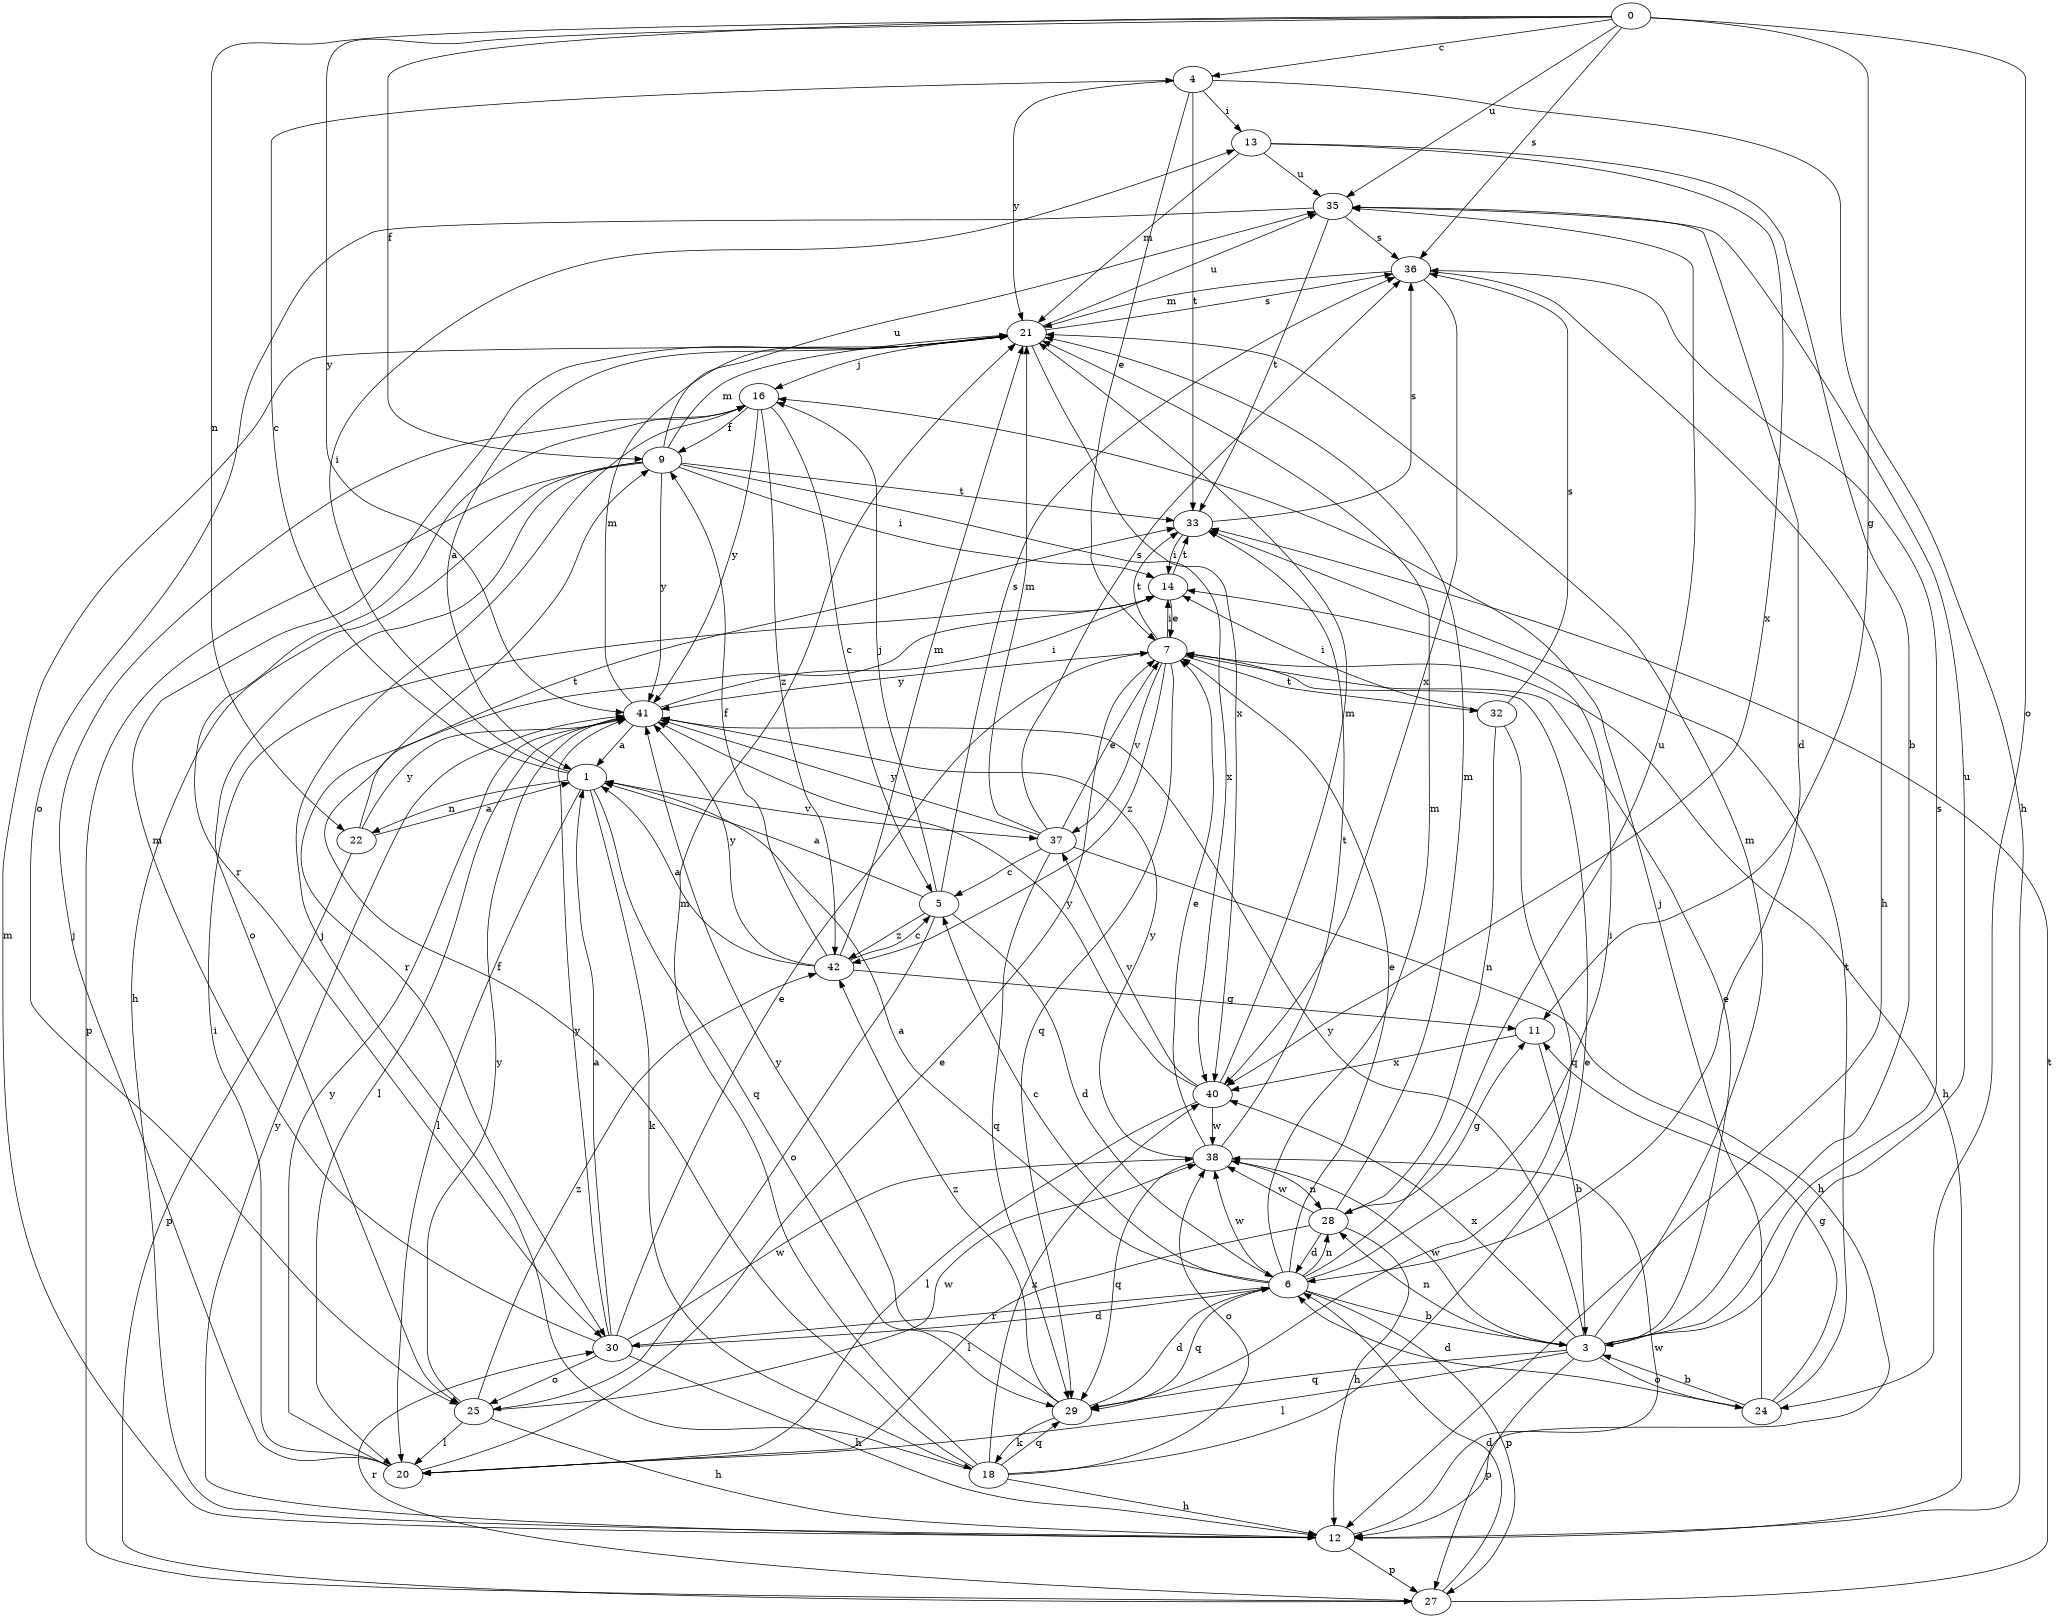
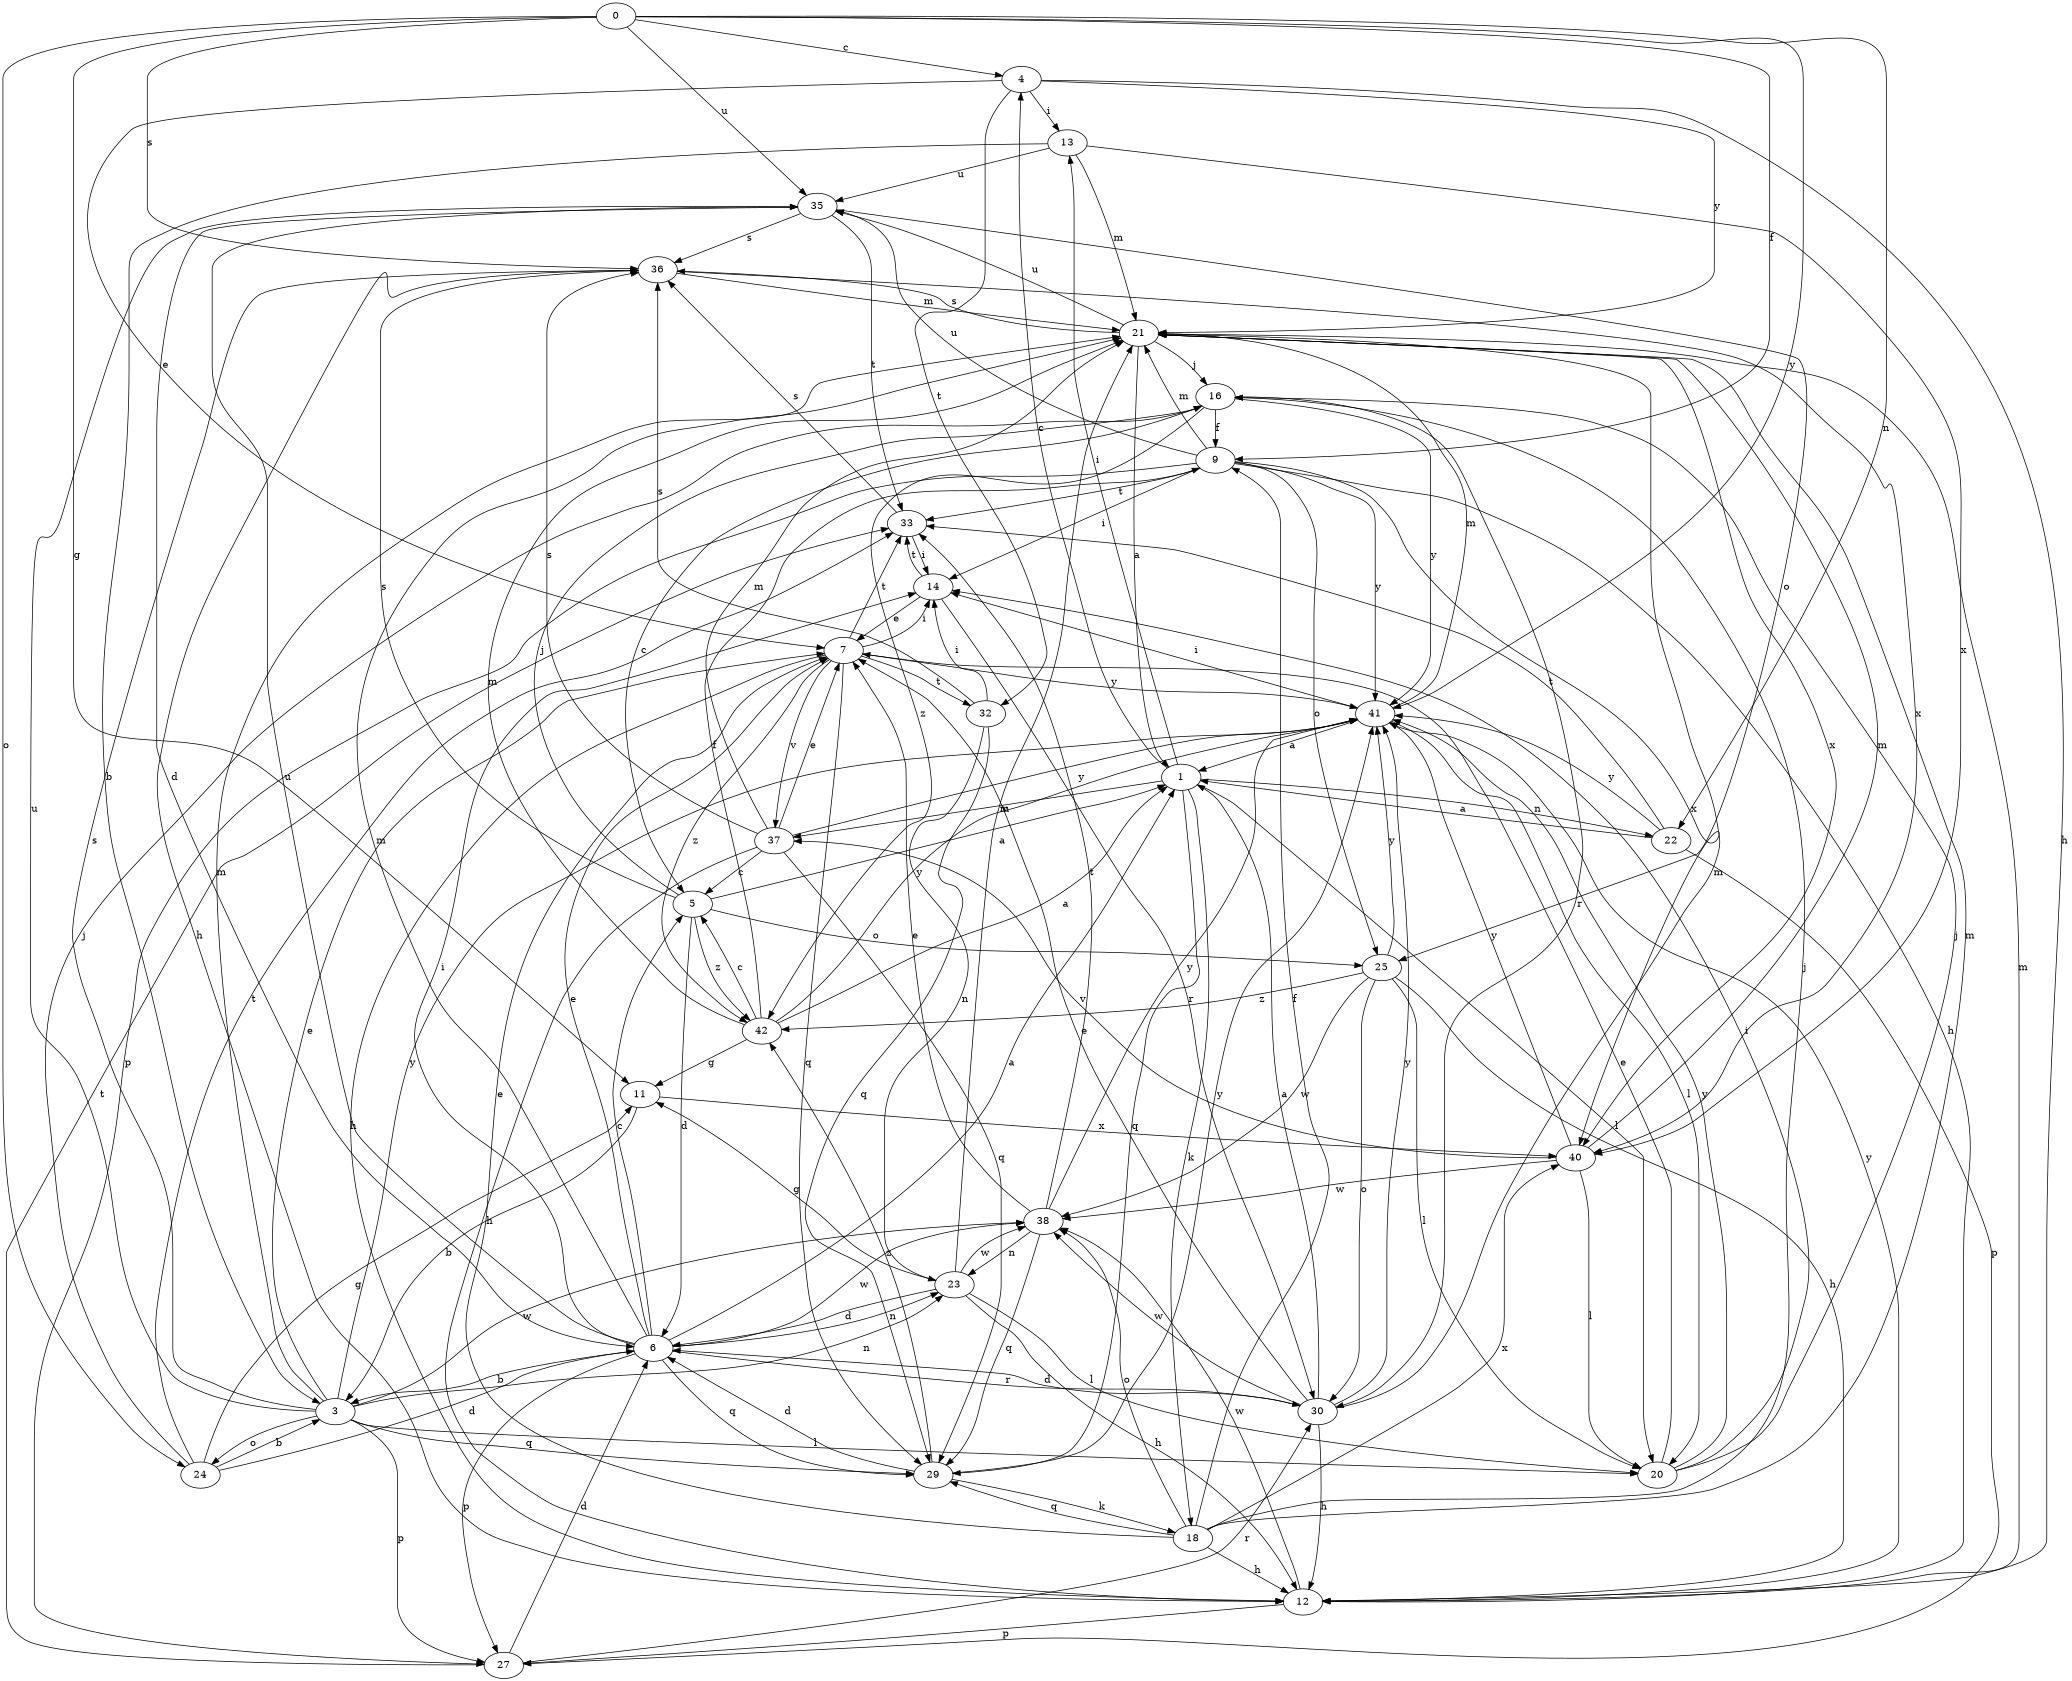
(1193, 298) -> (931, 391)
(1425, 1193) -> none
(1329, 1221) -> (954, 1285)
(547, 1378) -> (1361, 1190)
